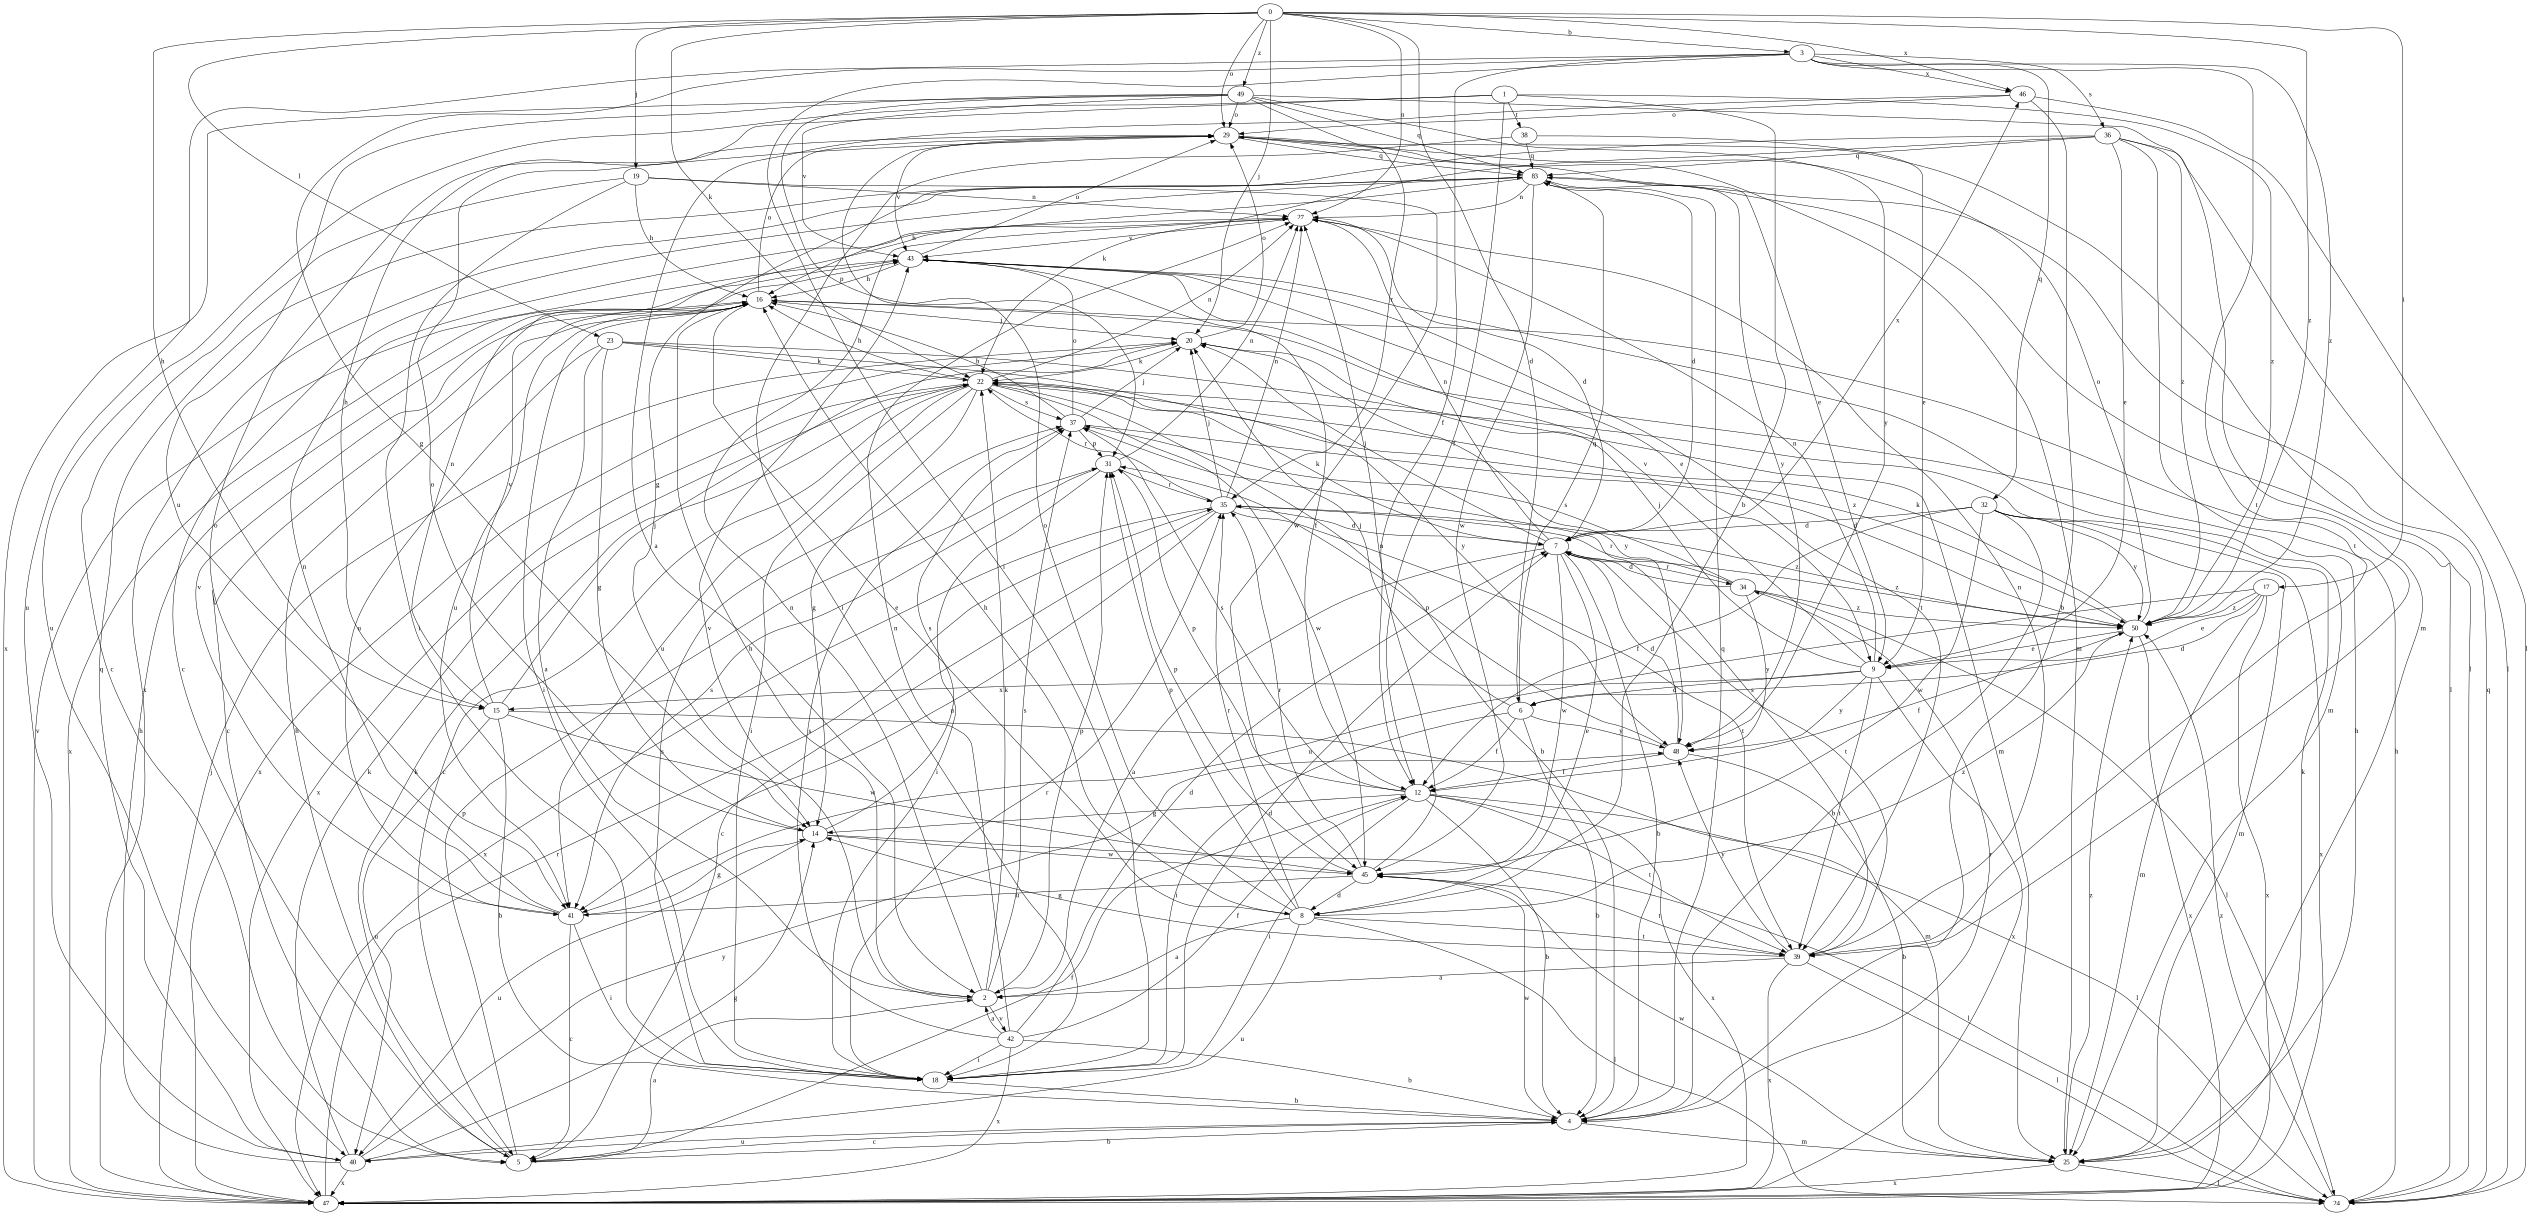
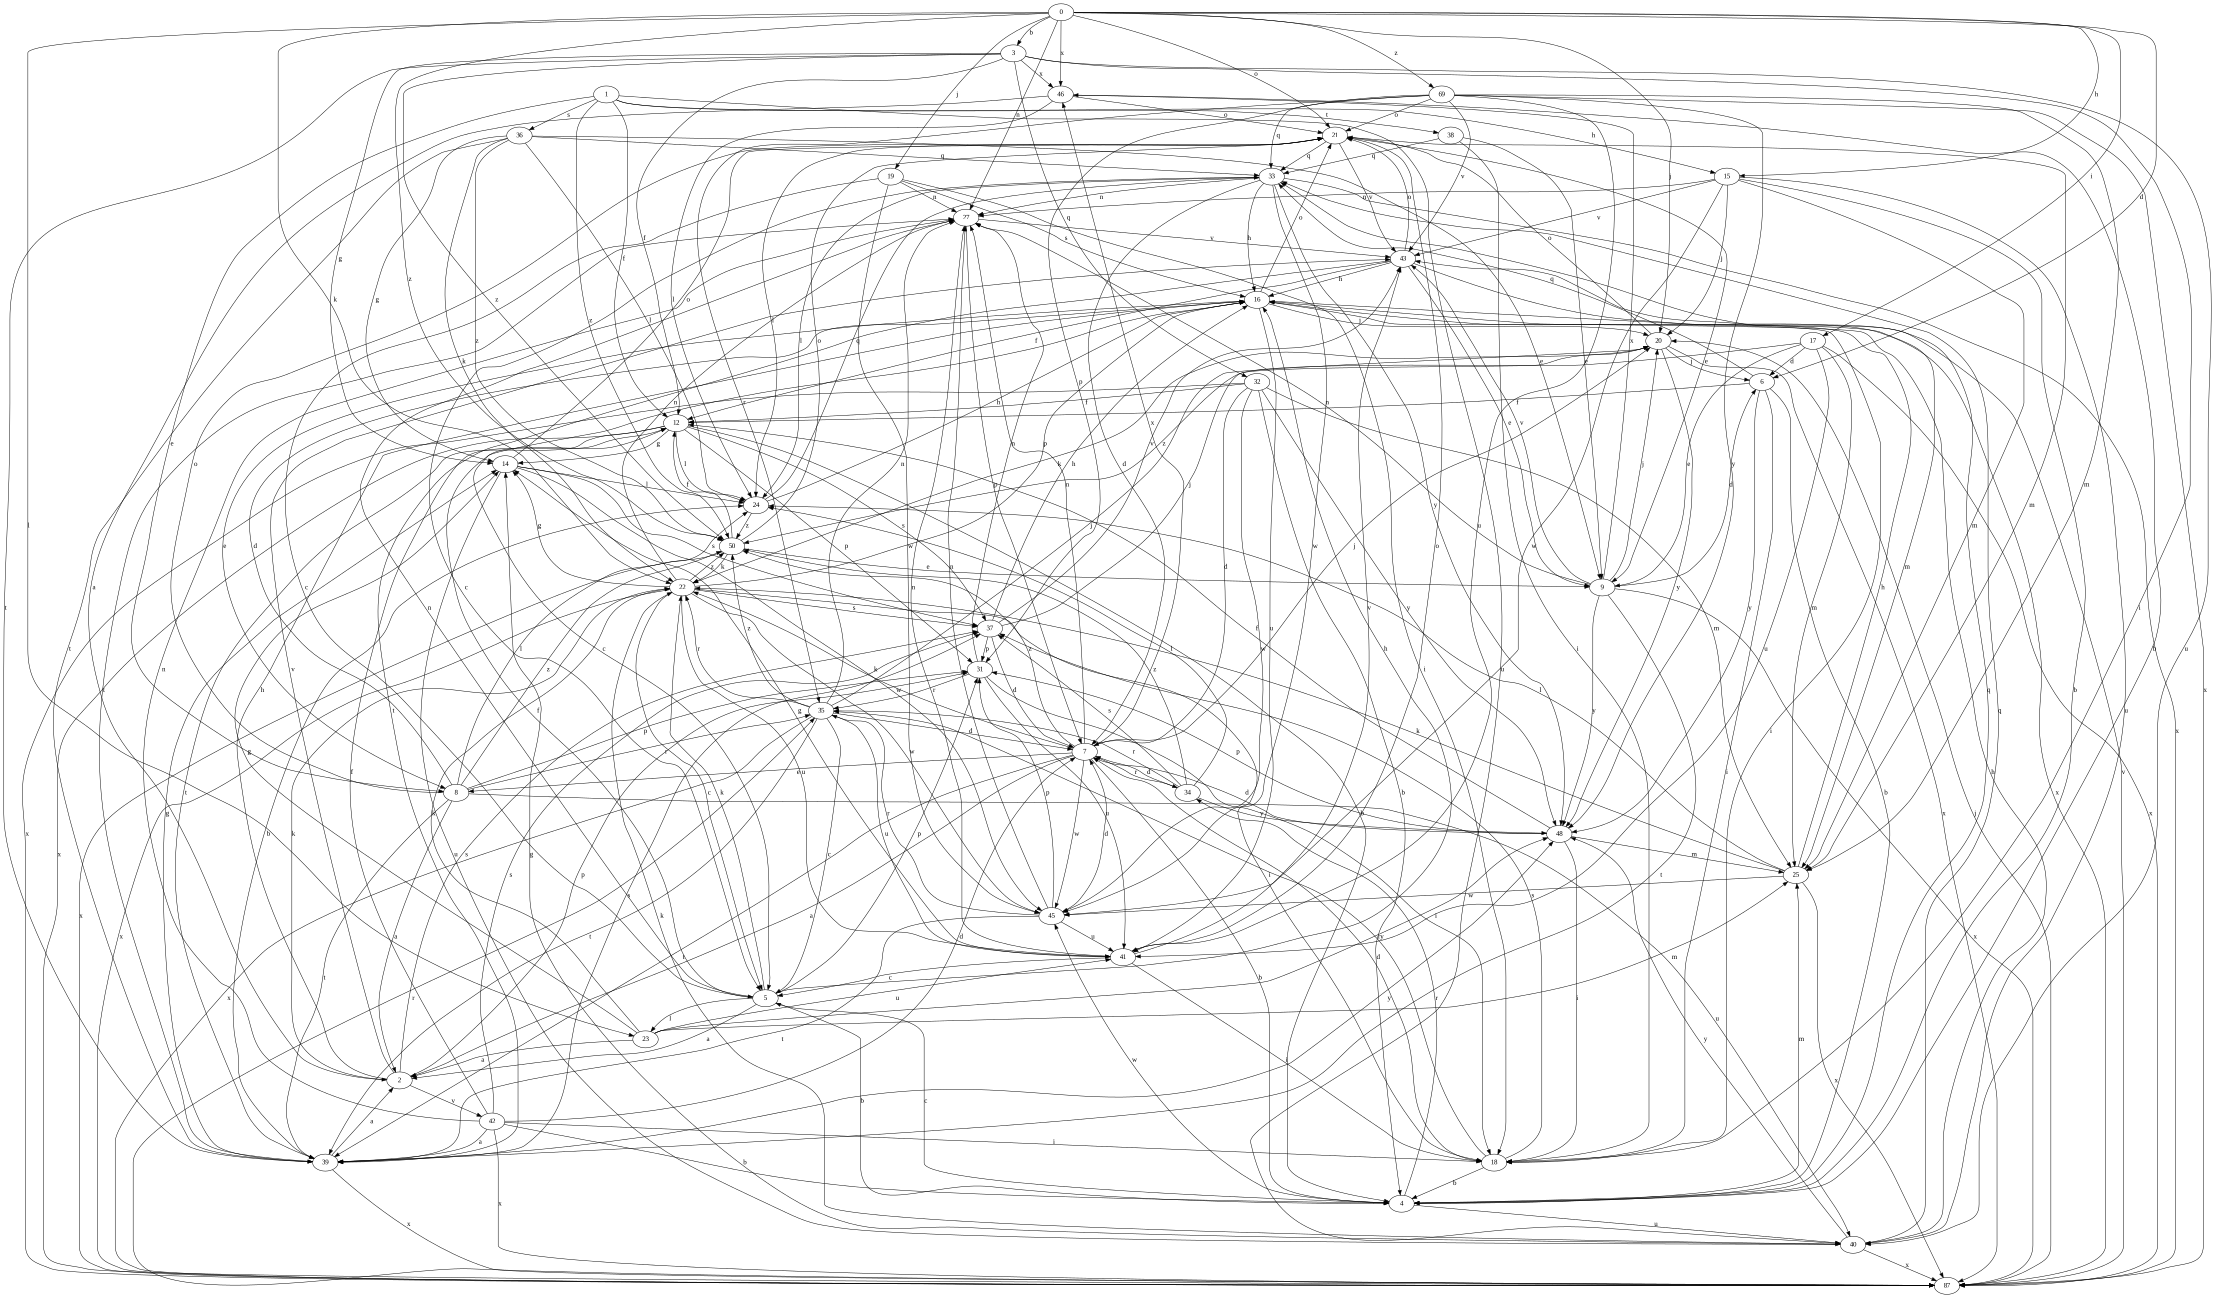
(1971, 60) -> (564, 113)
(1241, 94) -> (1442, 94)
(1226, 136) -> (1335, 136)
(1535, 177) -> (1272, 177)
(651, 238) -> (1066, 238)
(860, 341) -> (1045, 444)
(1075, 341) -> (1152, 444)
(1585, 382) -> (996, 485)
(719, 465) -> (361, 486)
(1612, 481) -> (1020, 705)
(1744, 505) -> (172, 444)
(2092, 537) -> (1407, 611)
(1364, 539) -> (1705, 370)
(2019, 587) -> (104, 690)
(986, 608) -> (255, 546)
(1449, 646) -> none
(1187, 684) -> (1579, 120)
(712, 690) -> (1107, 813)
(1335, 894) -> (1103, 844)
(2090, 897) -> none
(1904, 957) -> (1694, 854)
none -> (703, 1004)
(1224, 1020) -> (1576, 1022)
(992, 1024) -> (445, 1152)
(2057, 1080) -> (268, 834)
(326, 1204) -> (1947, 1286)
